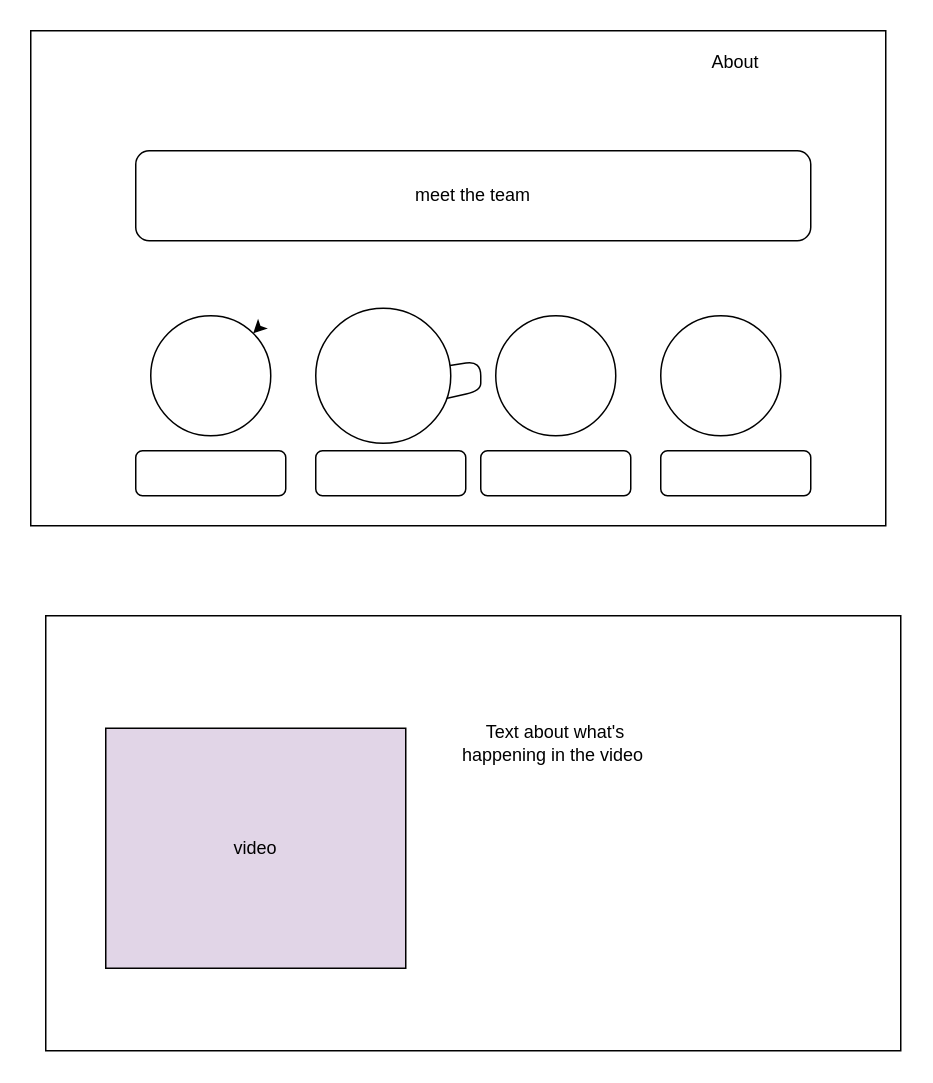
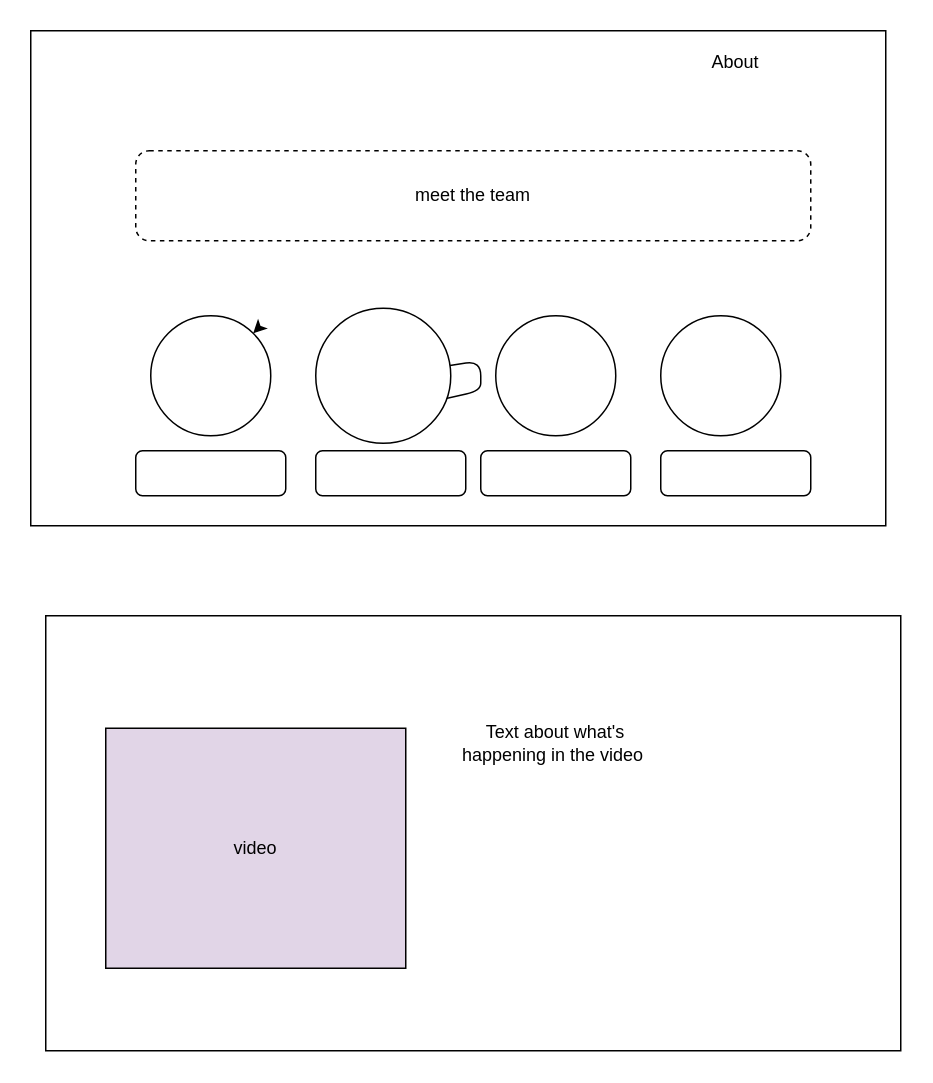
(473, 196) -> (473, 196)
